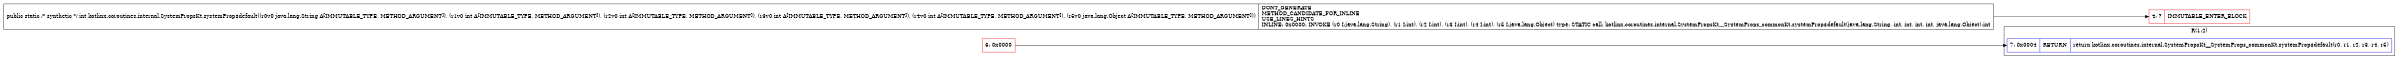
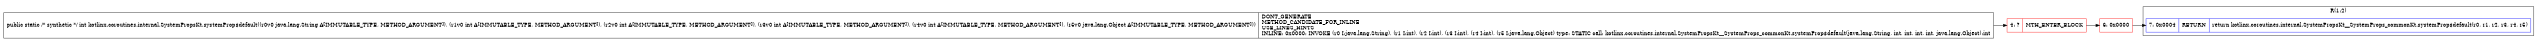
(2207, 16) -> (2054, 25)
none -> (2091, 25)
